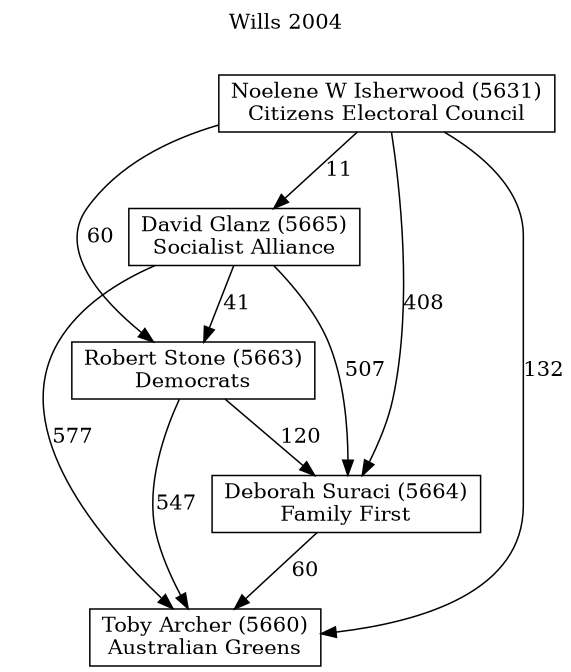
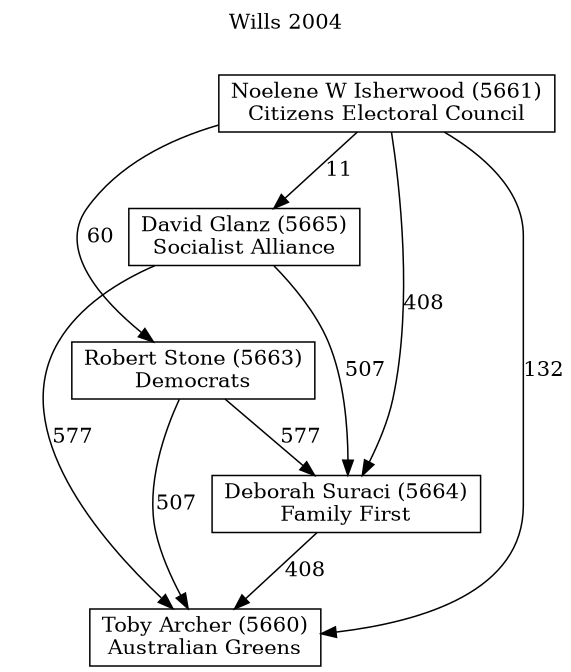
(387, 104) -> (387, 104)
(222, 297) -> none
(301, 437) -> (301, 437)
(177, 504) -> (177, 504)
(306, 571) -> (306, 571)
